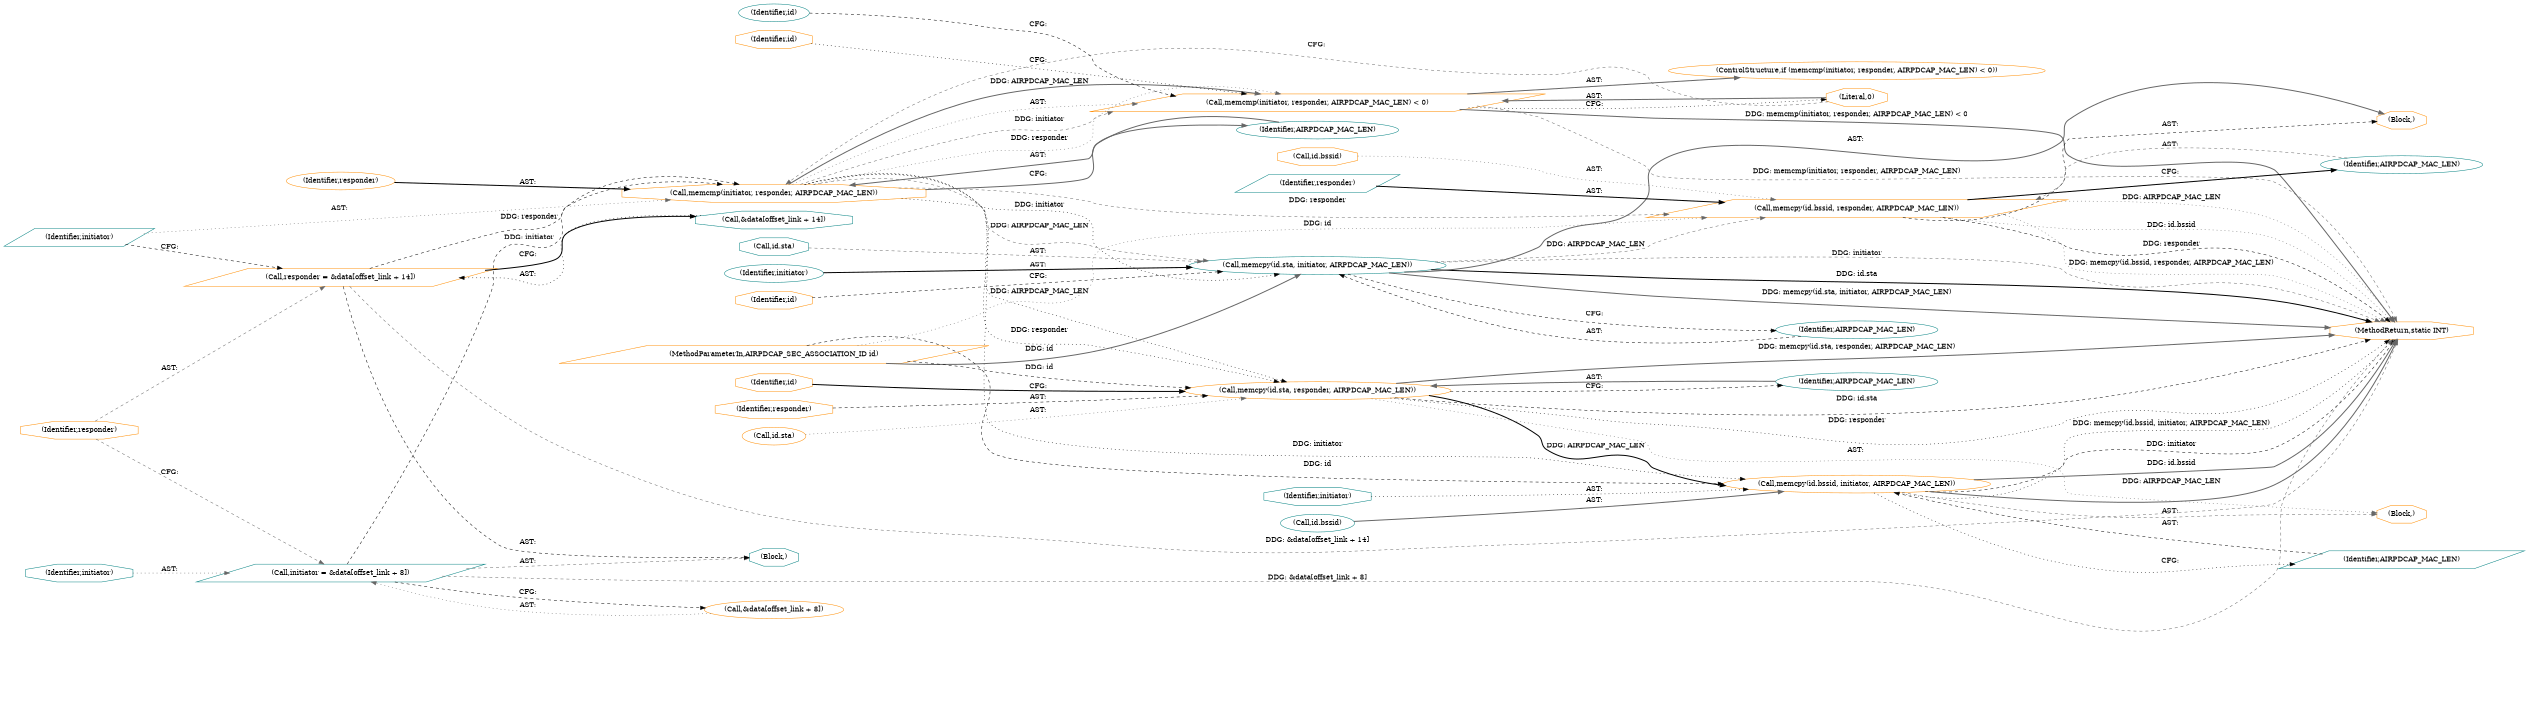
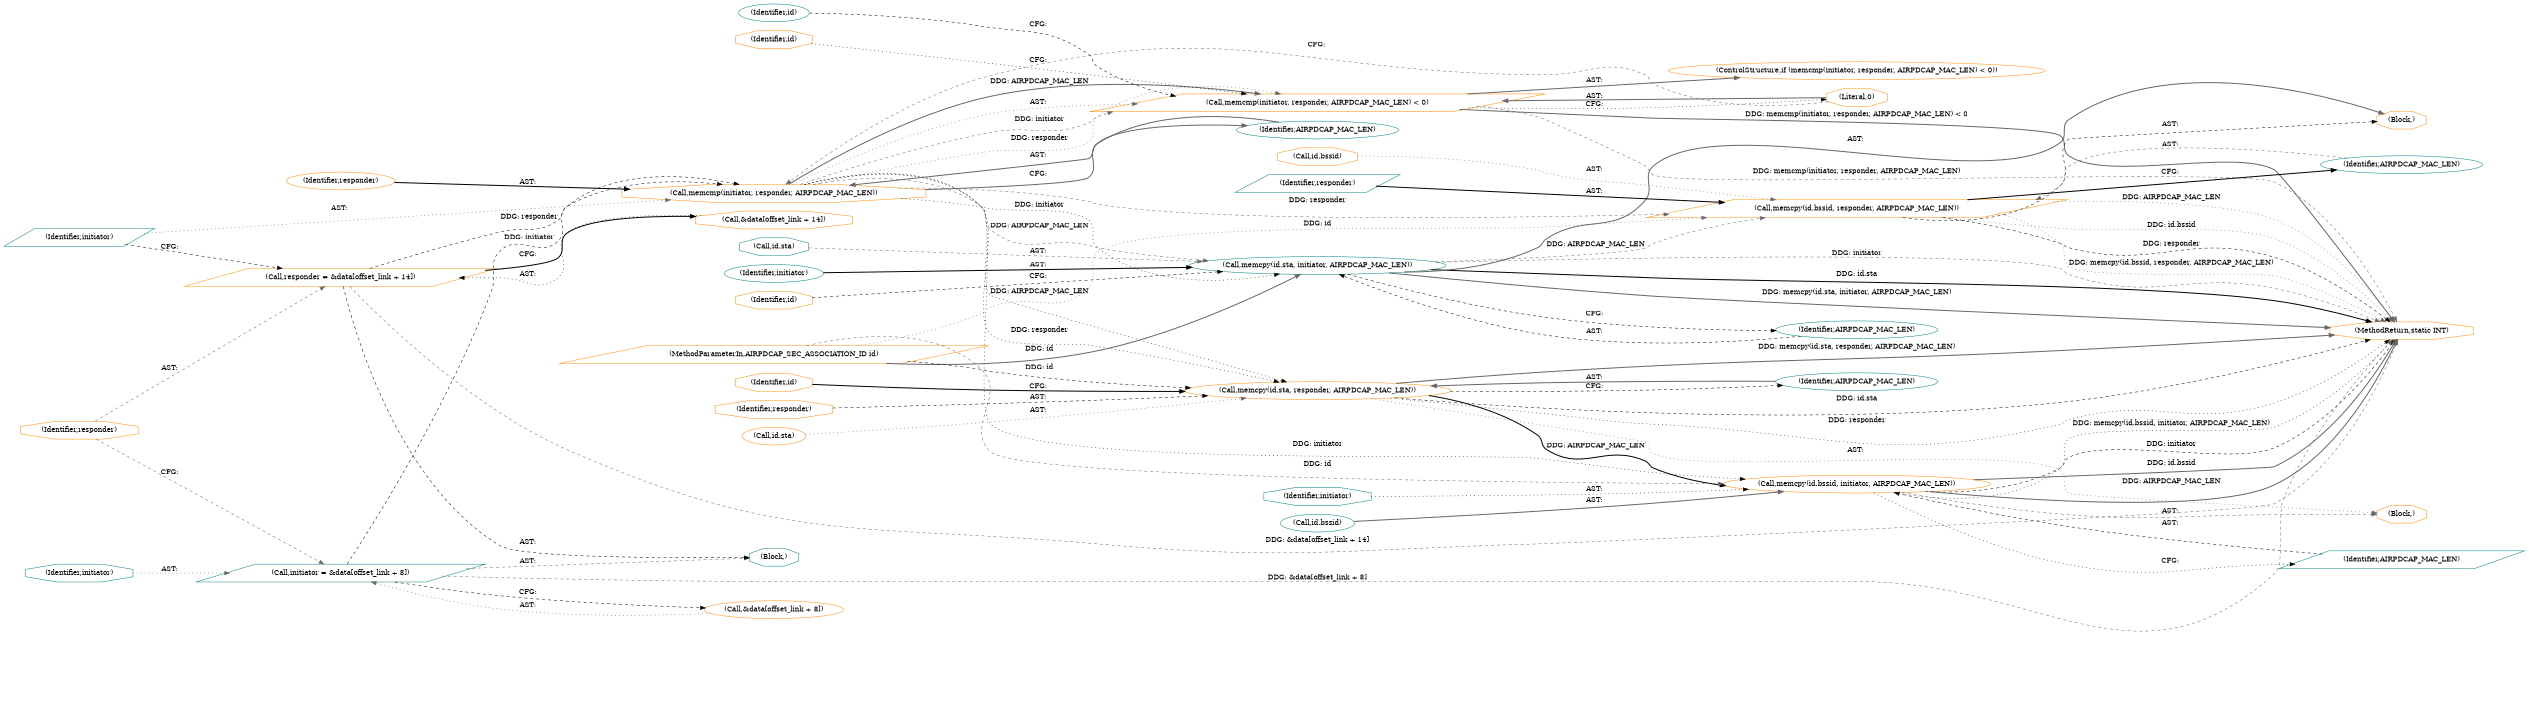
(774, 220) -> (774, 220)
(1218, 474) -> (1218, 474)
